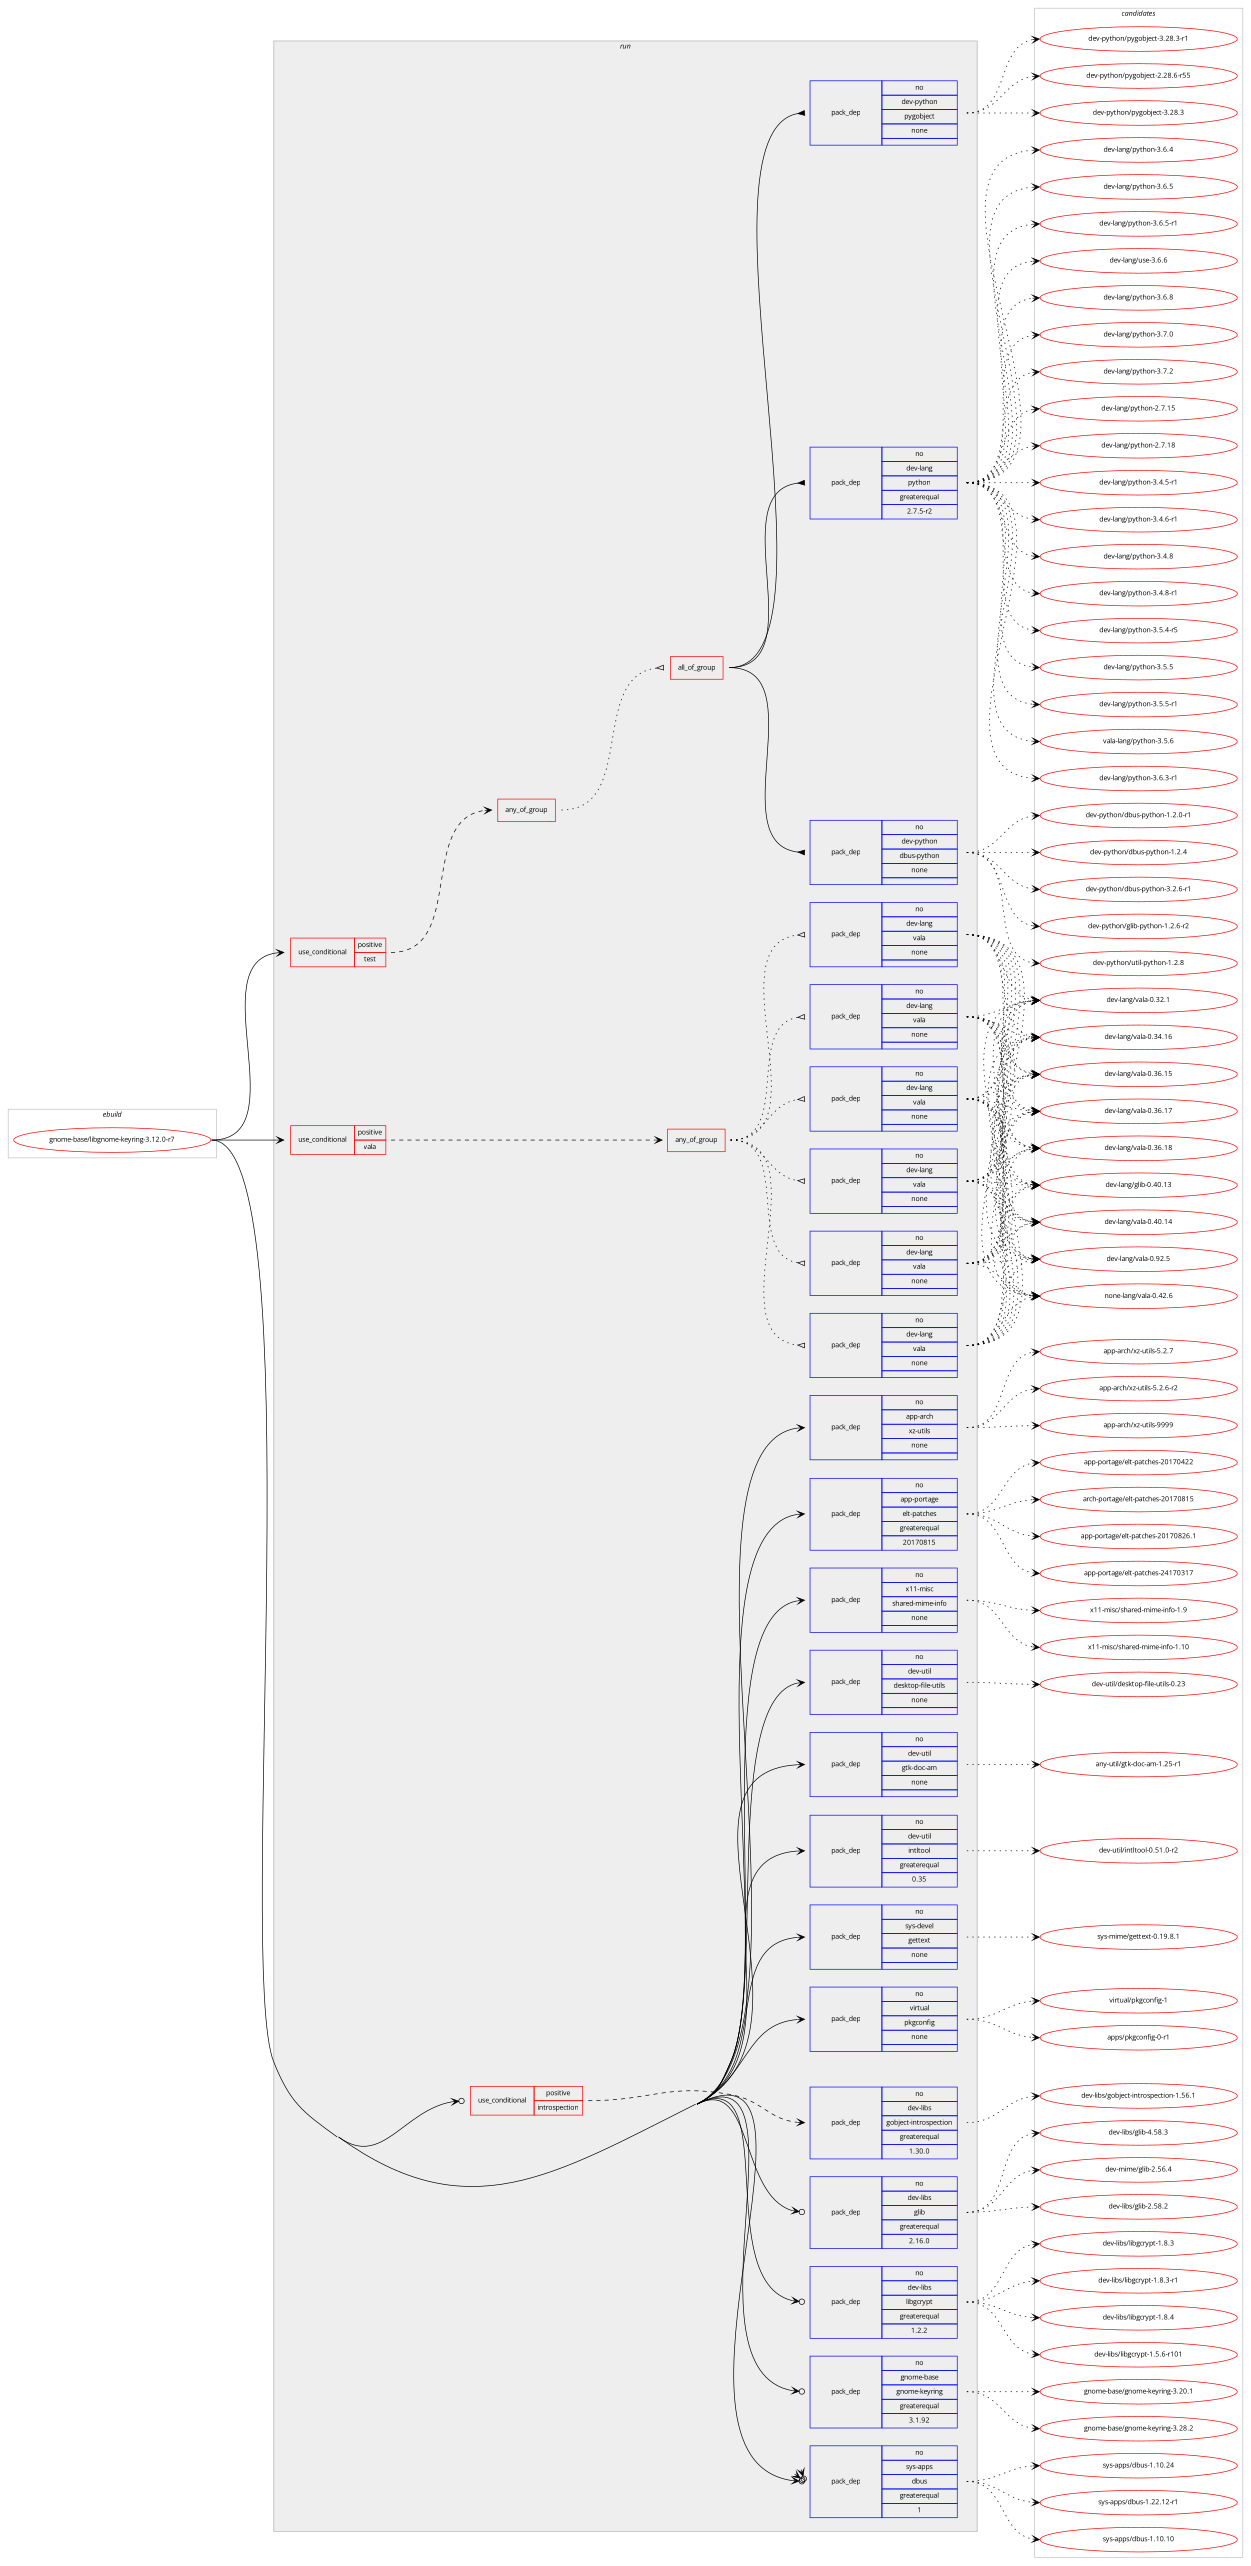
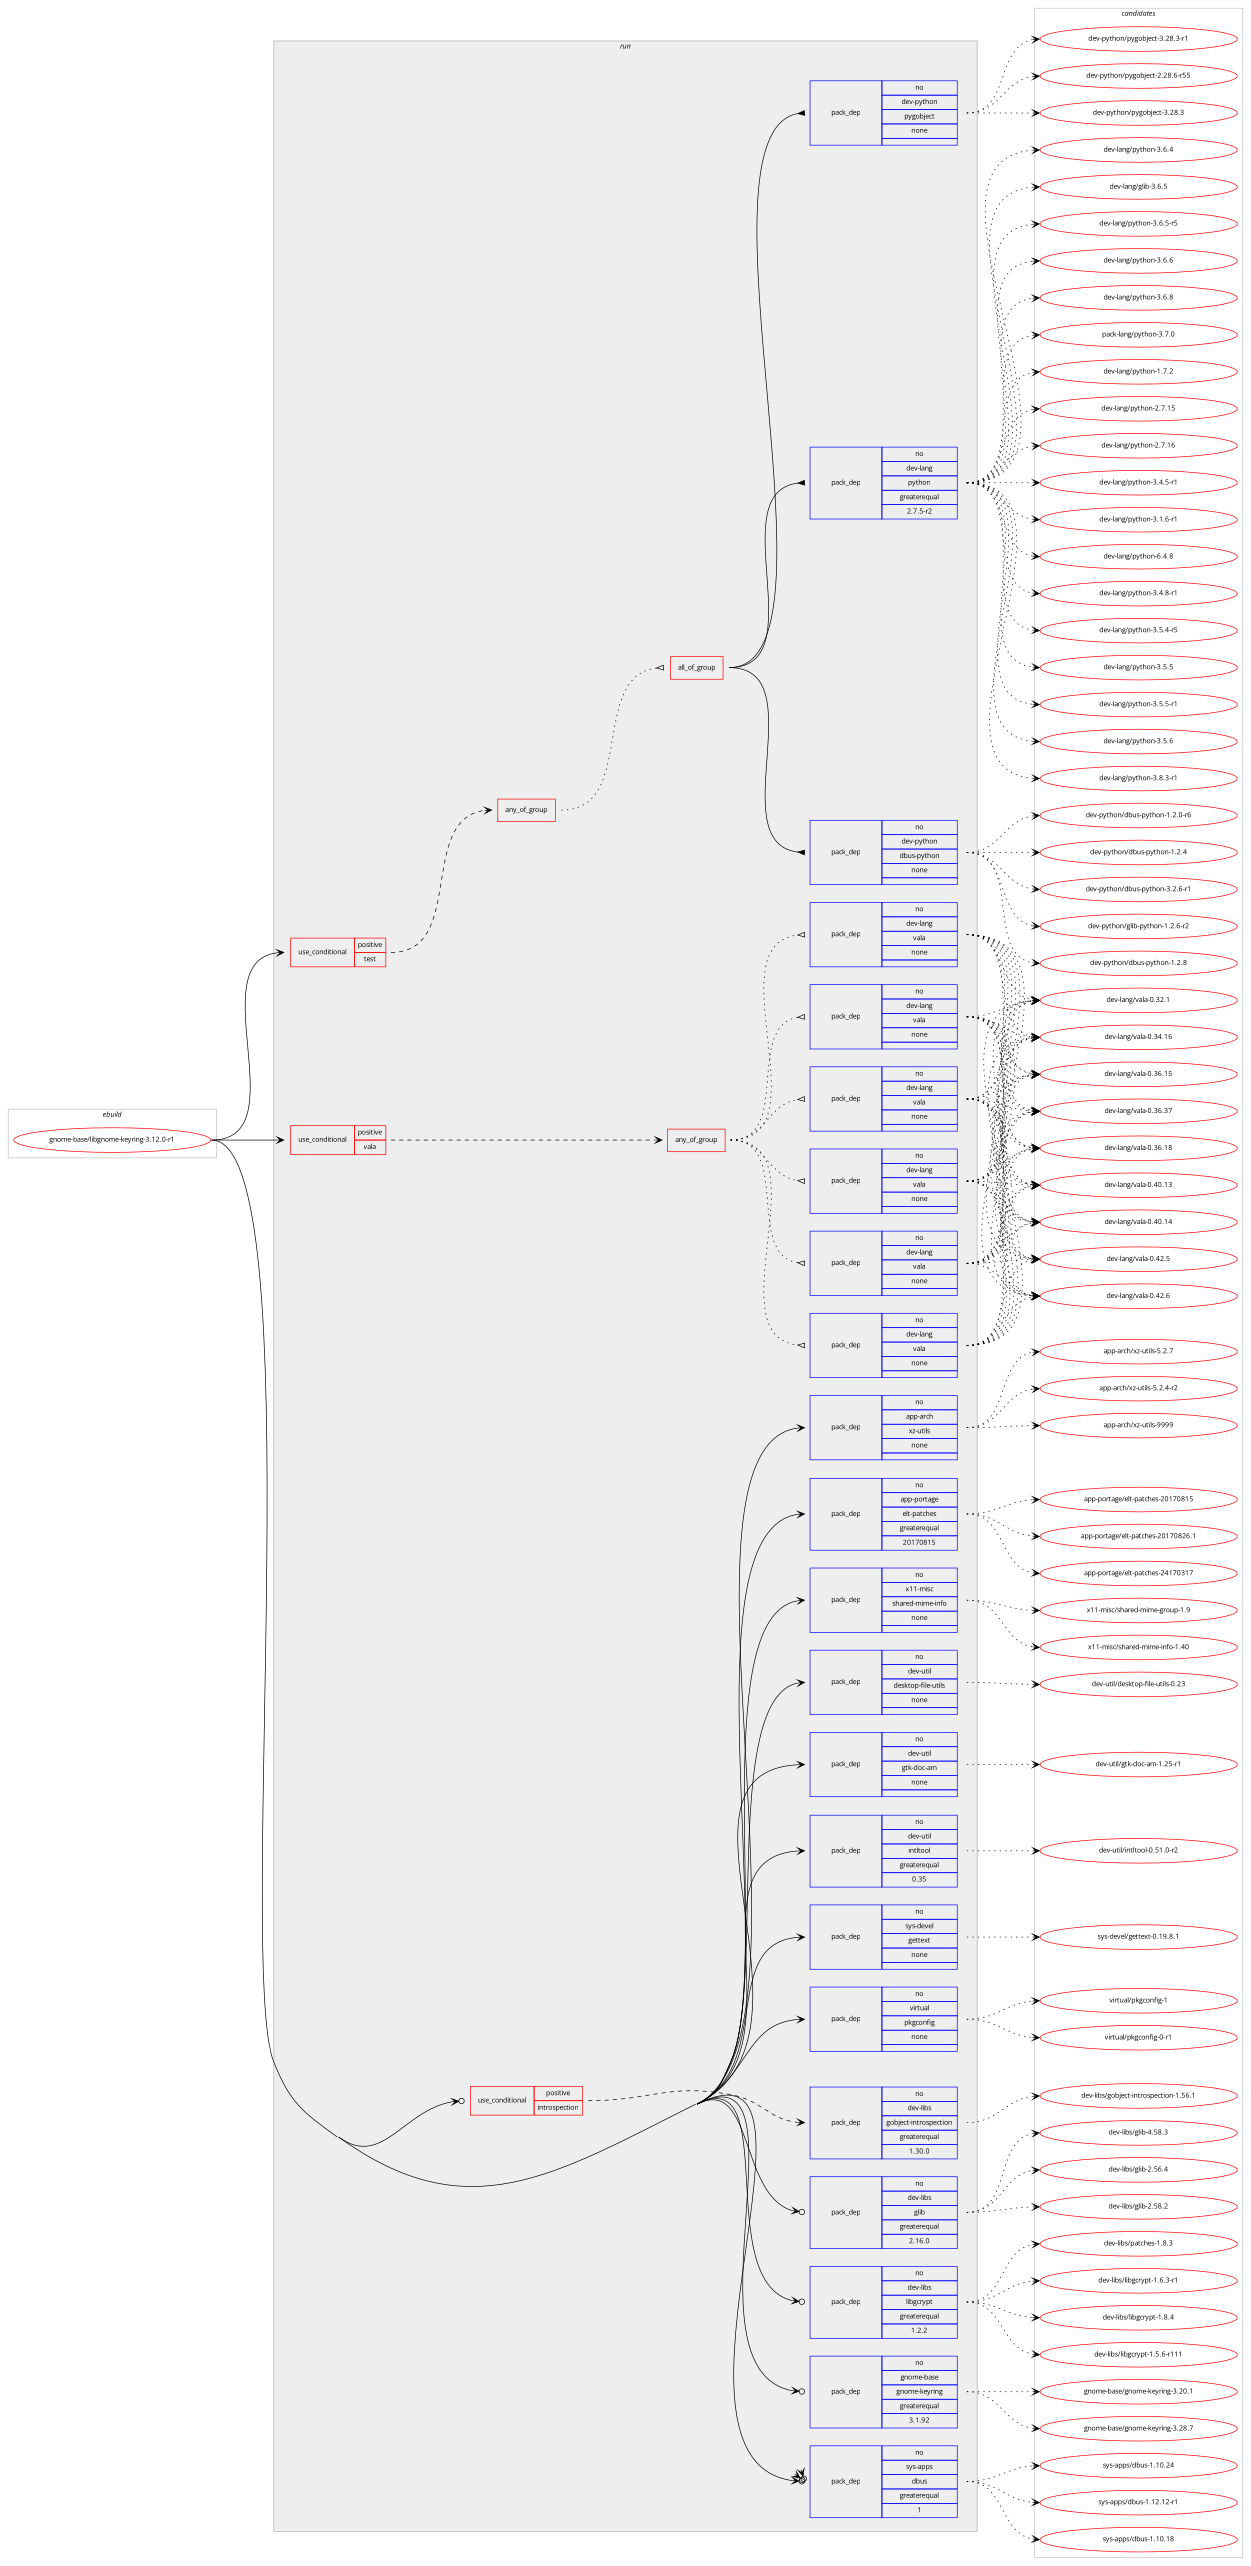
(1139, 187) -> (1139, 187)
(1139, 224) -> (1139, 224)
(1139, 261) -> (1139, 261)
(1139, 335) -> (1139, 335)
(1139, 372) -> (1139, 372)
(1139, 446) -> (1139, 446)
(1139, 520) -> (1139, 520)
(1139, 557) -> (1139, 557)
(1139, 742) -> (1139, 742)
(1139, 779) -> (1139, 779)
(1139, 816) -> (1139, 816)
(1139, 963) -> (1139, 963)
(1139, 1111) -> (1139, 1111)
(112, 1140) -> (112, 1140)
(1139, 1185) -> (1139, 1185)
(1139, 1259) -> (1139, 1259)
(1139, 1296) -> (1139, 1296)
(1139, 1389) -> (1139, 1389)
(1139, 1463) -> none
(1139, 1500) -> (1139, 1500)
(1139, 1610) -> (1139, 1610)
(1139, 1647) -> (1139, 1647)
(1139, 1765) -> (1139, 1765)
(1139, 1937) -> (1139, 1937)
(1139, 2038) -> (1139, 2038)
(1139, 2170) -> (1139, 2170)
(1139, 2244) -> (1139, 2244)
(1139, 2281) -> (1139, 2281)
(1139, 2355) -> (1139, 2355)
(1139, 2429) -> (1139, 2429)
(1139, 2503) -> (1139, 2503)
(1139, 2540) -> (1139, 2540)
